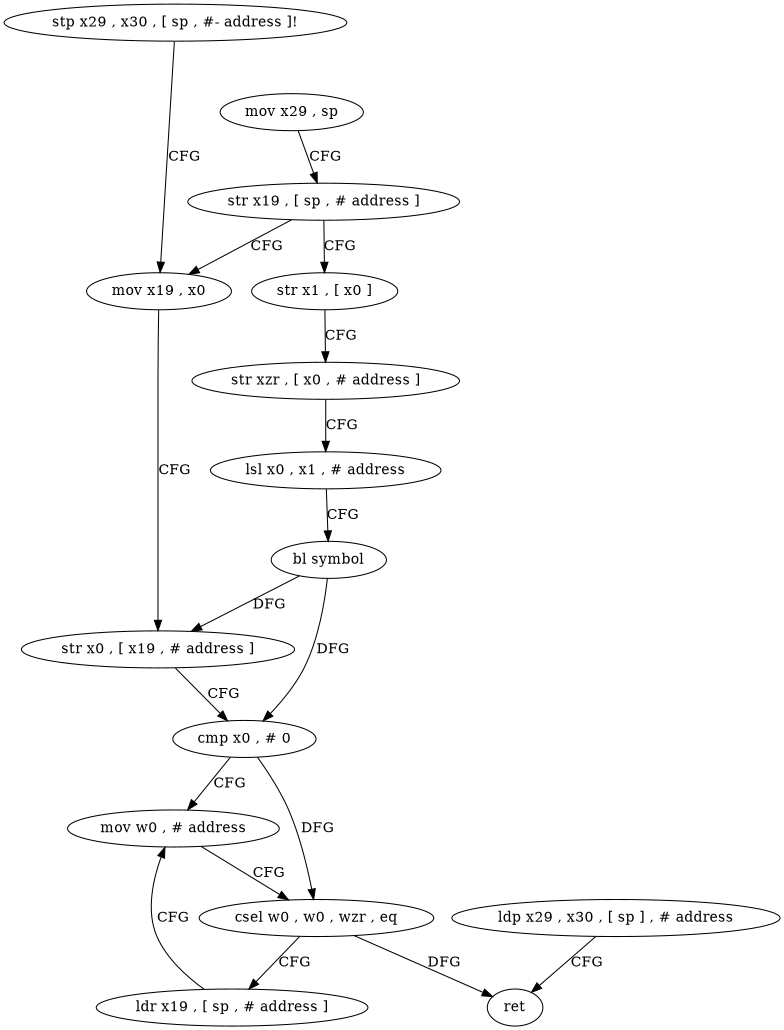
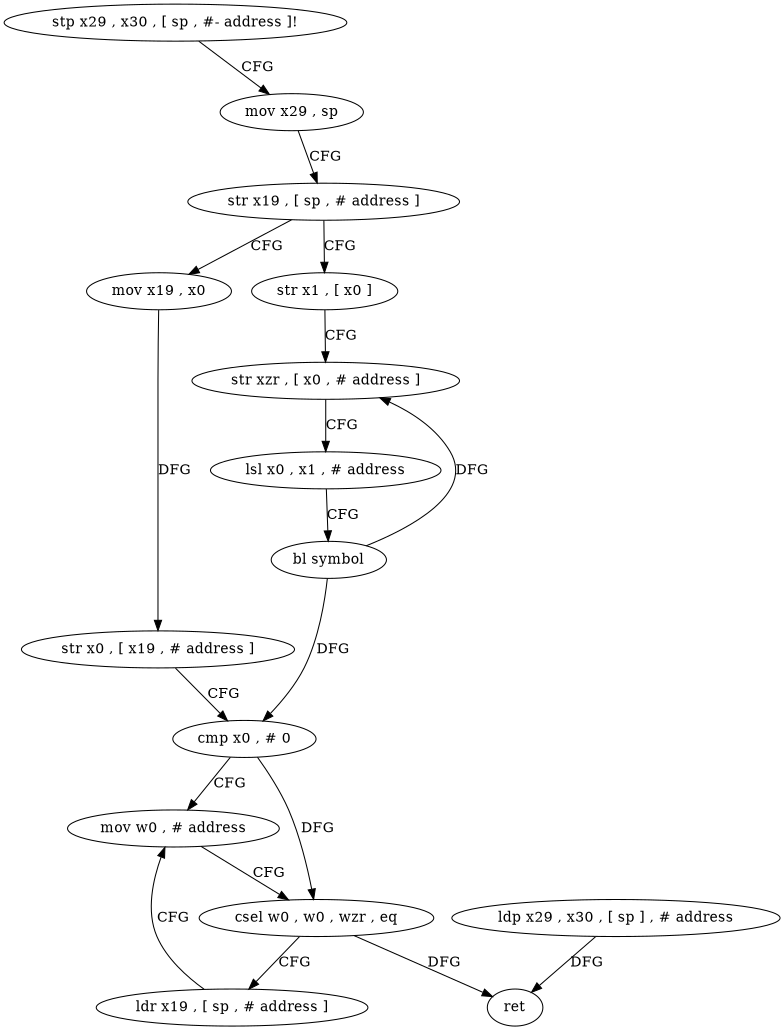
(168, 152) -> (230, 65)
(175, 470) -> (175, 470)
(250, 601) -> (454, 482)
(587, 963) -> (587, 963)
